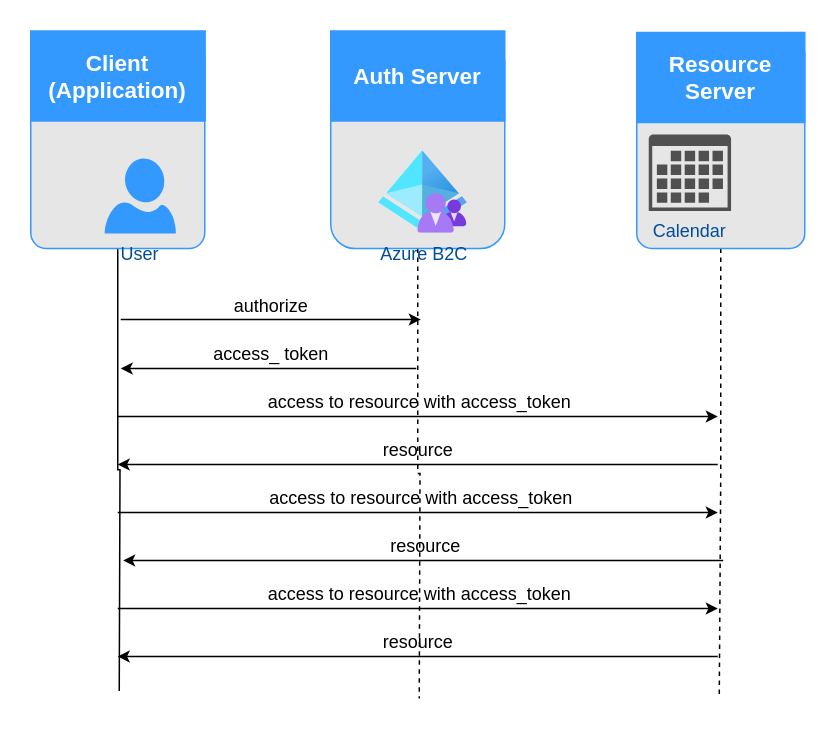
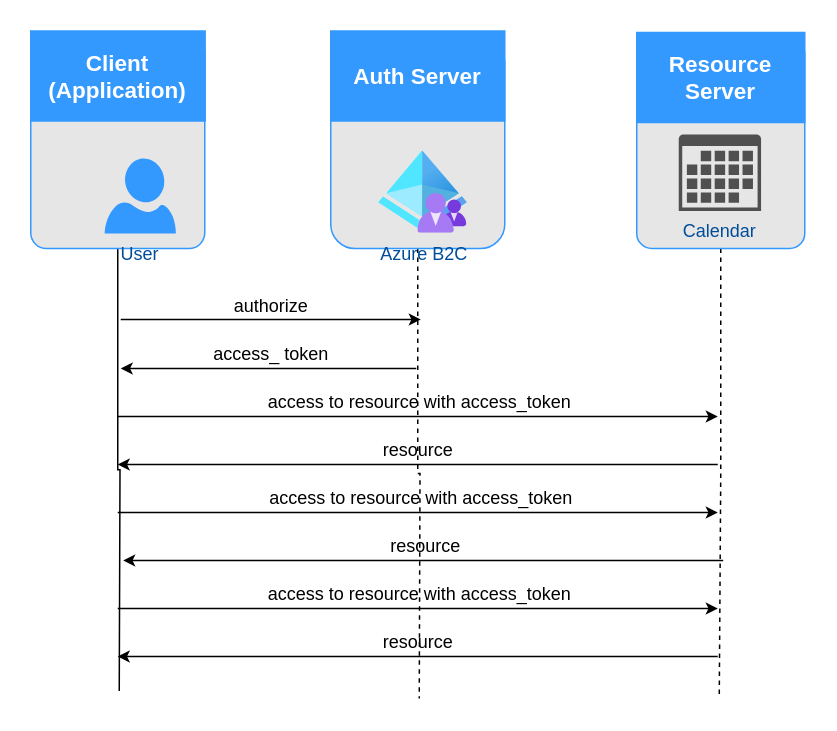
(690, 173) -> (720, 173)
